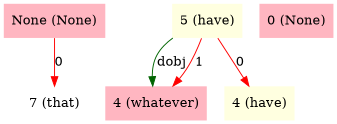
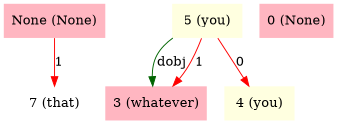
(207, 21) -> (207, 21)
(59, 62) -> (59, 62)
(156, 103) -> (156, 103)
(259, 103) -> (259, 103)
